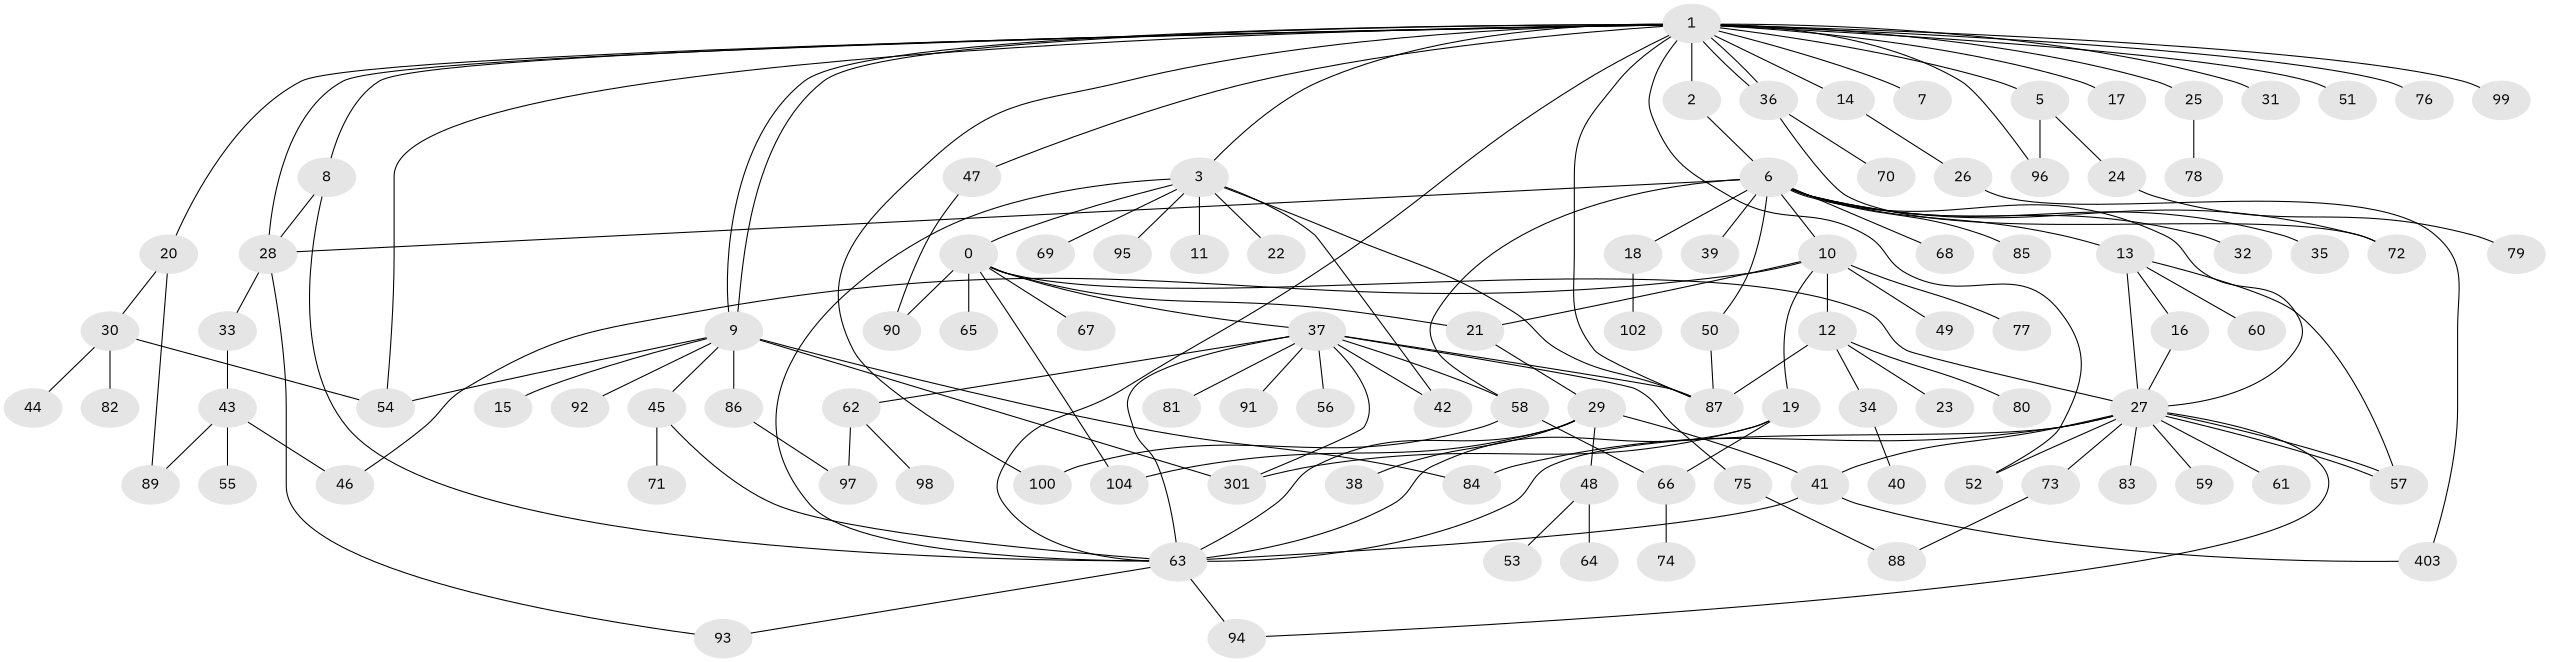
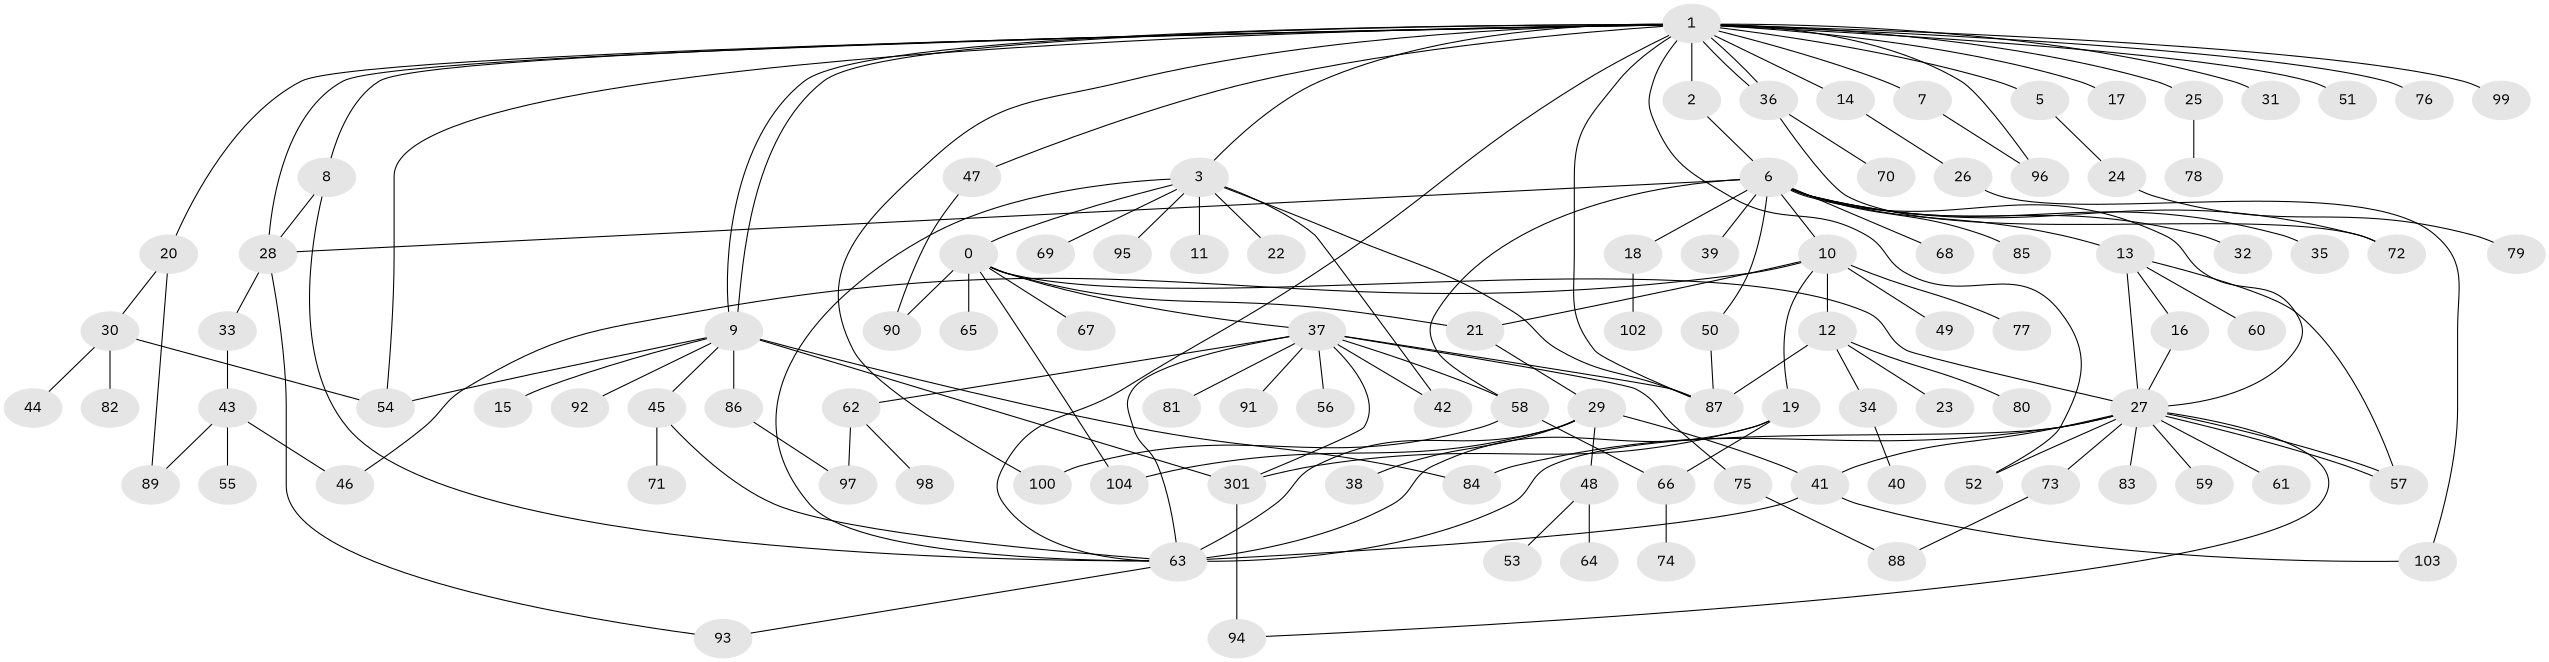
(2040, 139) -> (1981, 139)
(2428, 562) -> (2428, 562)
(1207, 600) -> (1237, 568)
